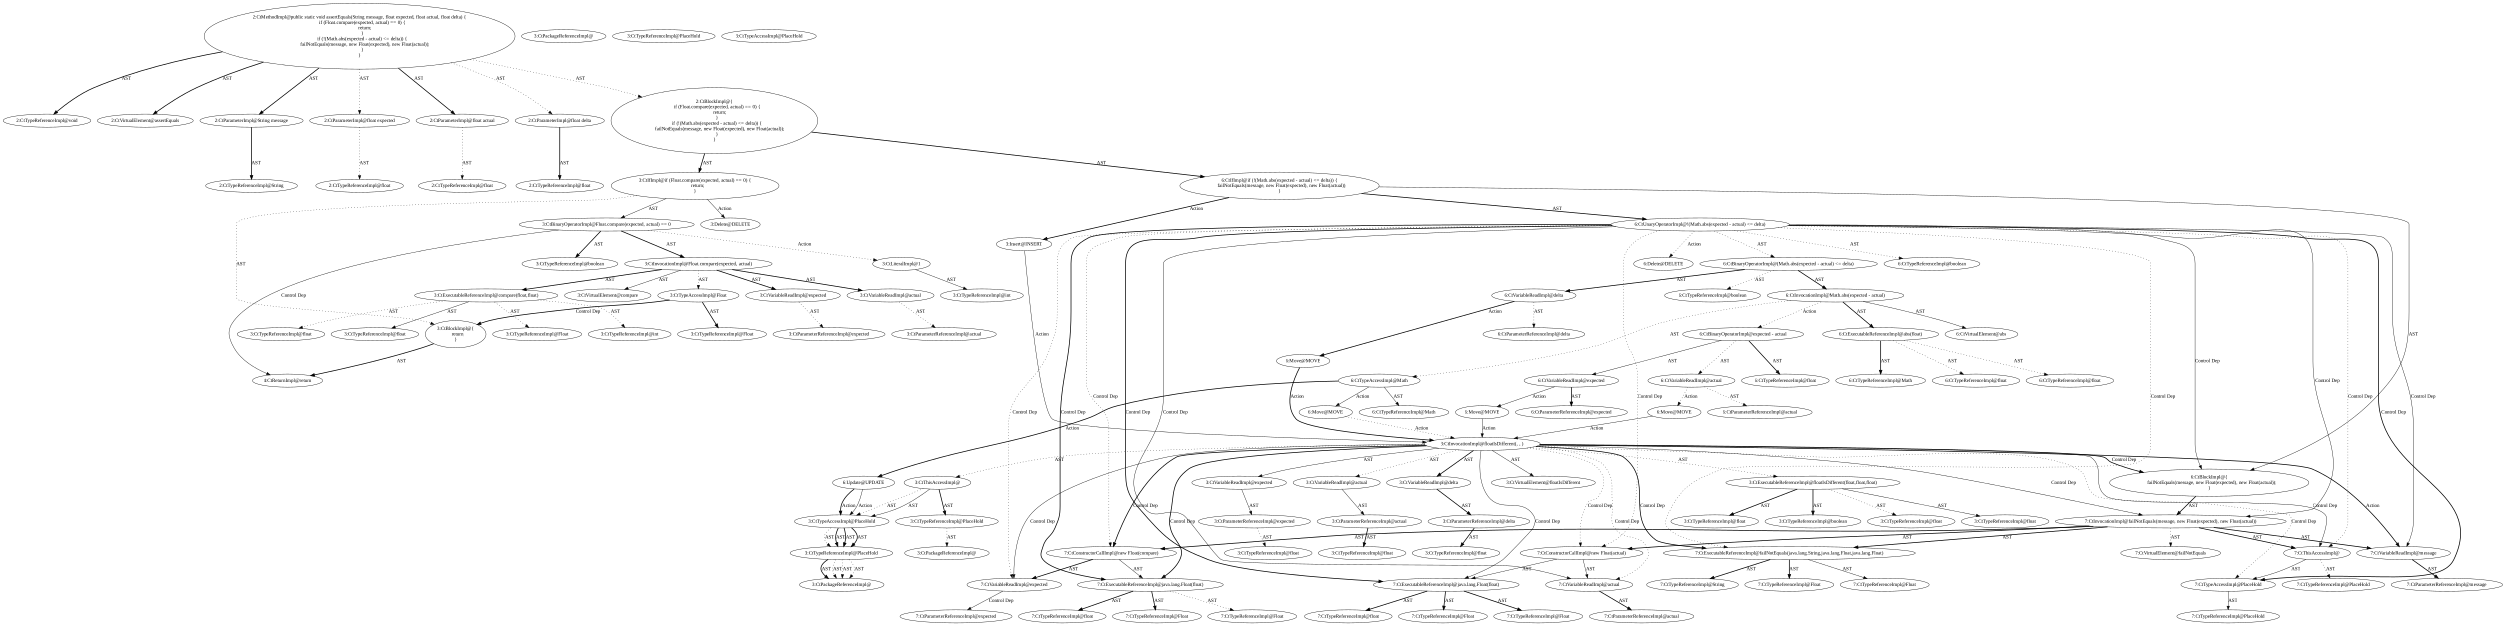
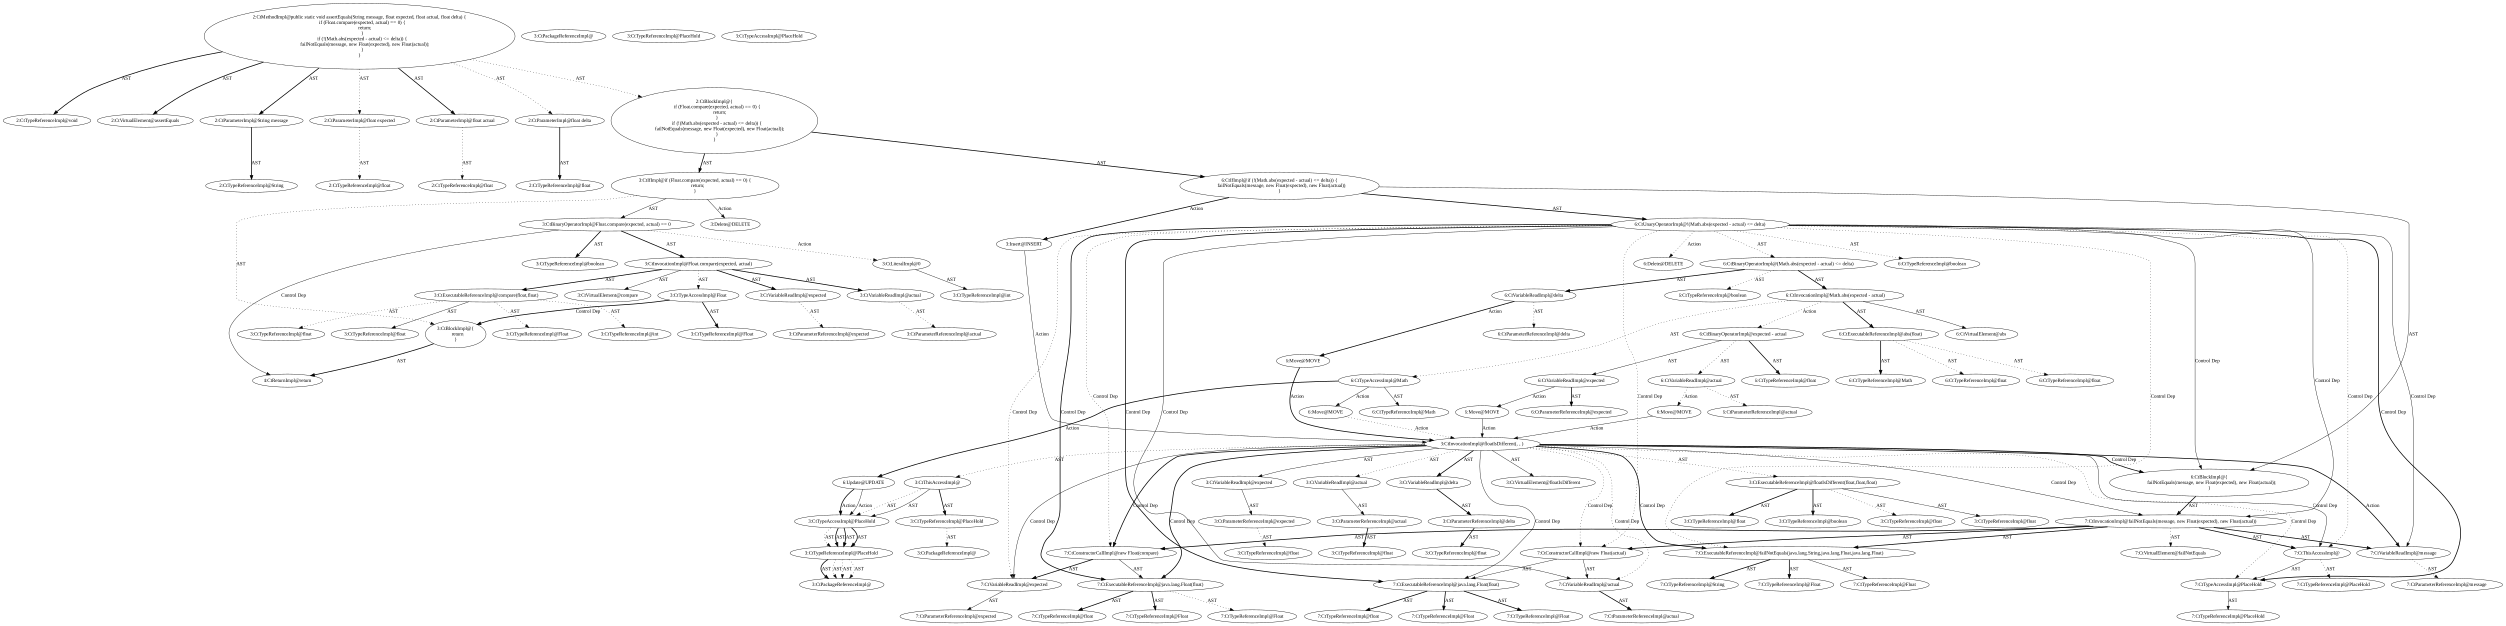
(901, 264) -> (901, 264)
(2424, 568) -> (2424, 568)
(1001, 601) -> (993, 601)
